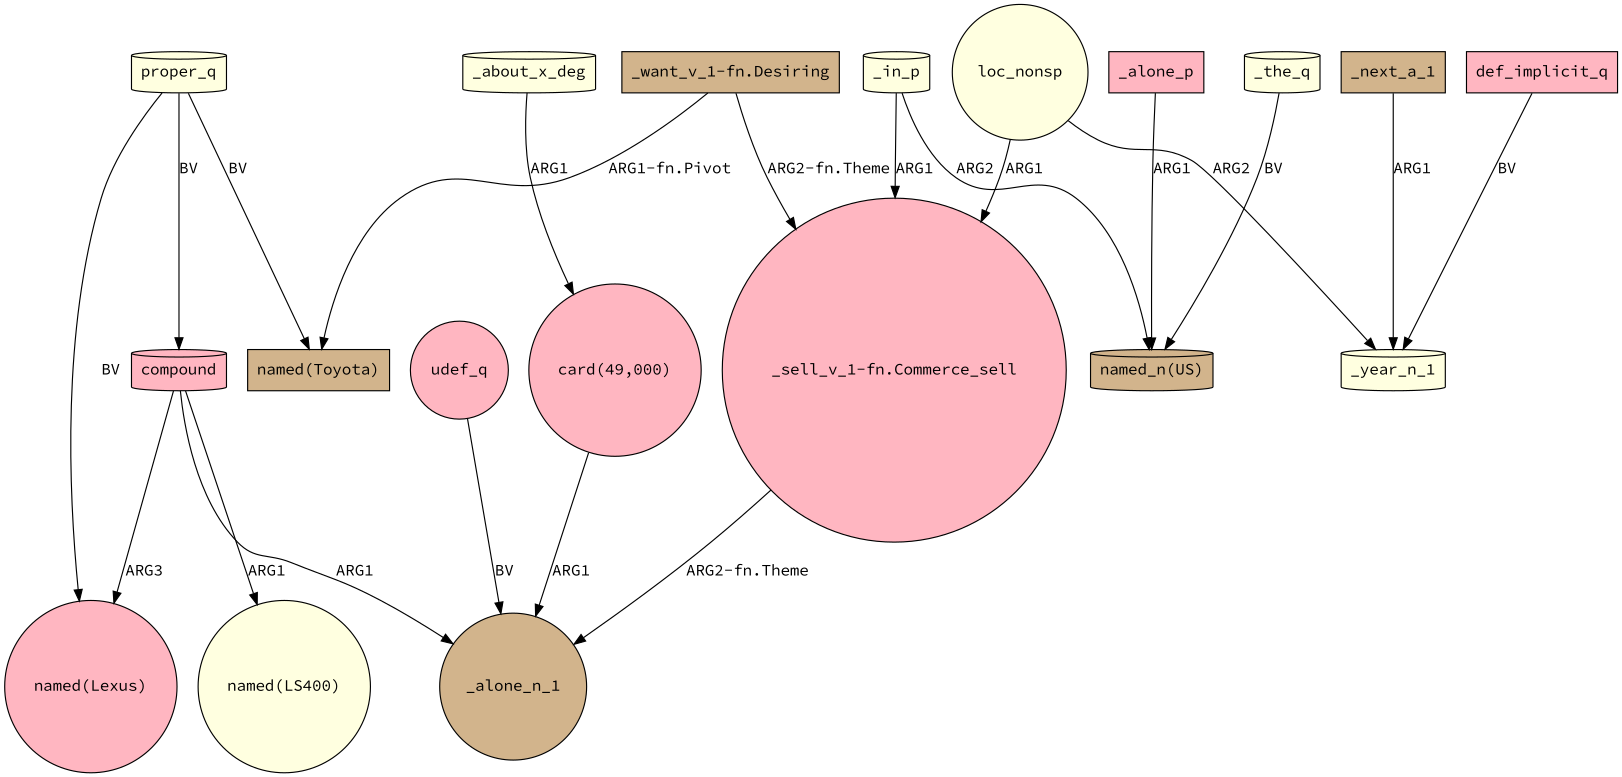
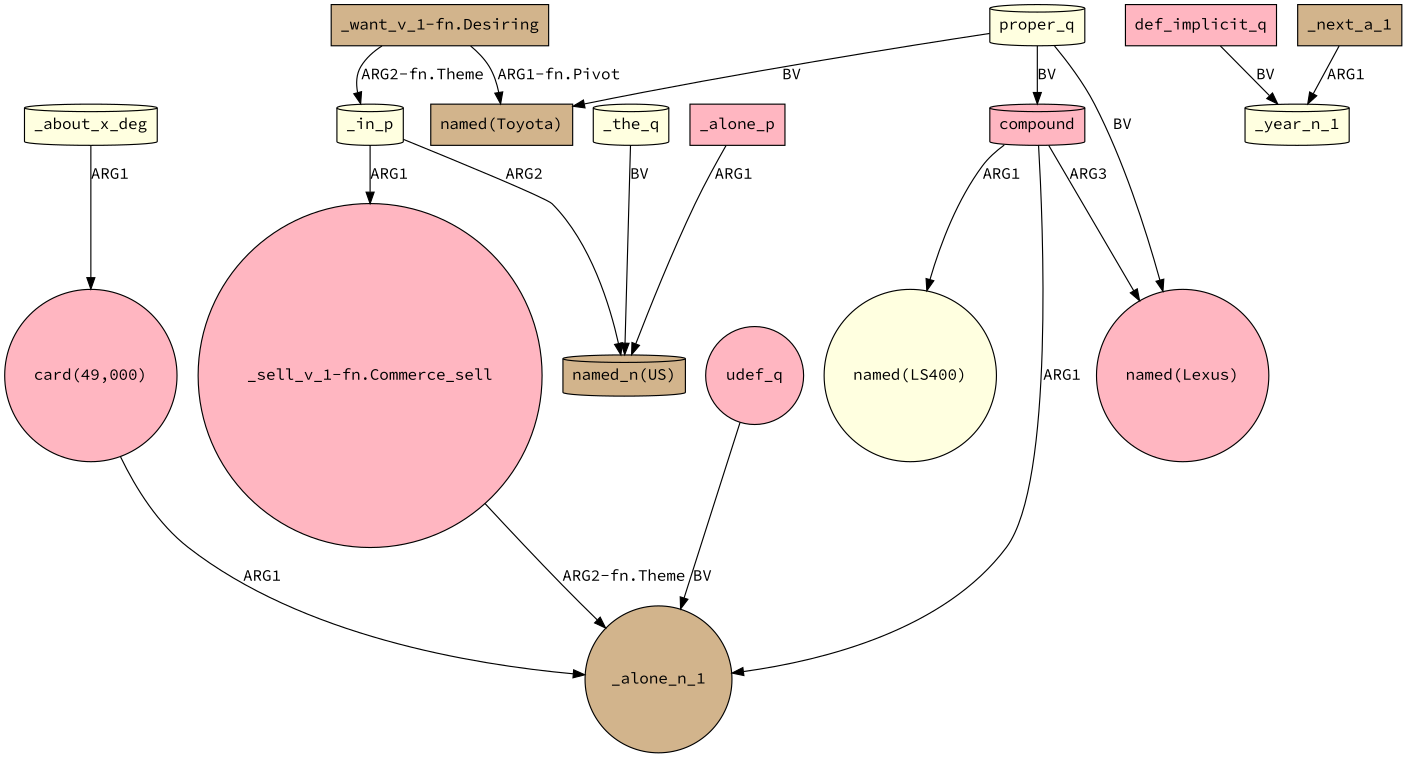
(1020, 72) -> none
(758, 158) -> (362, 65)
